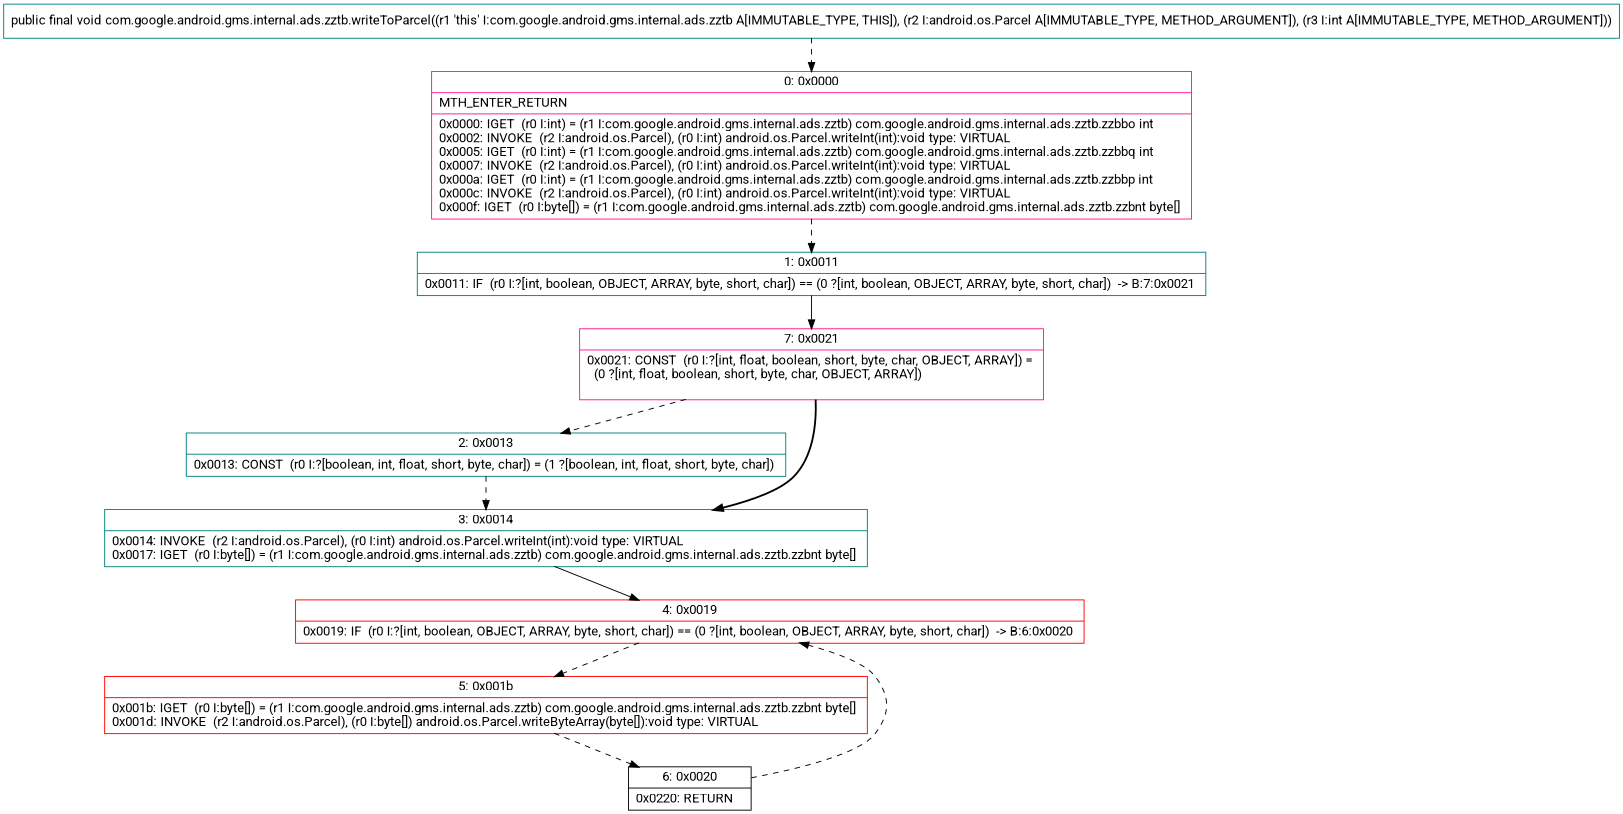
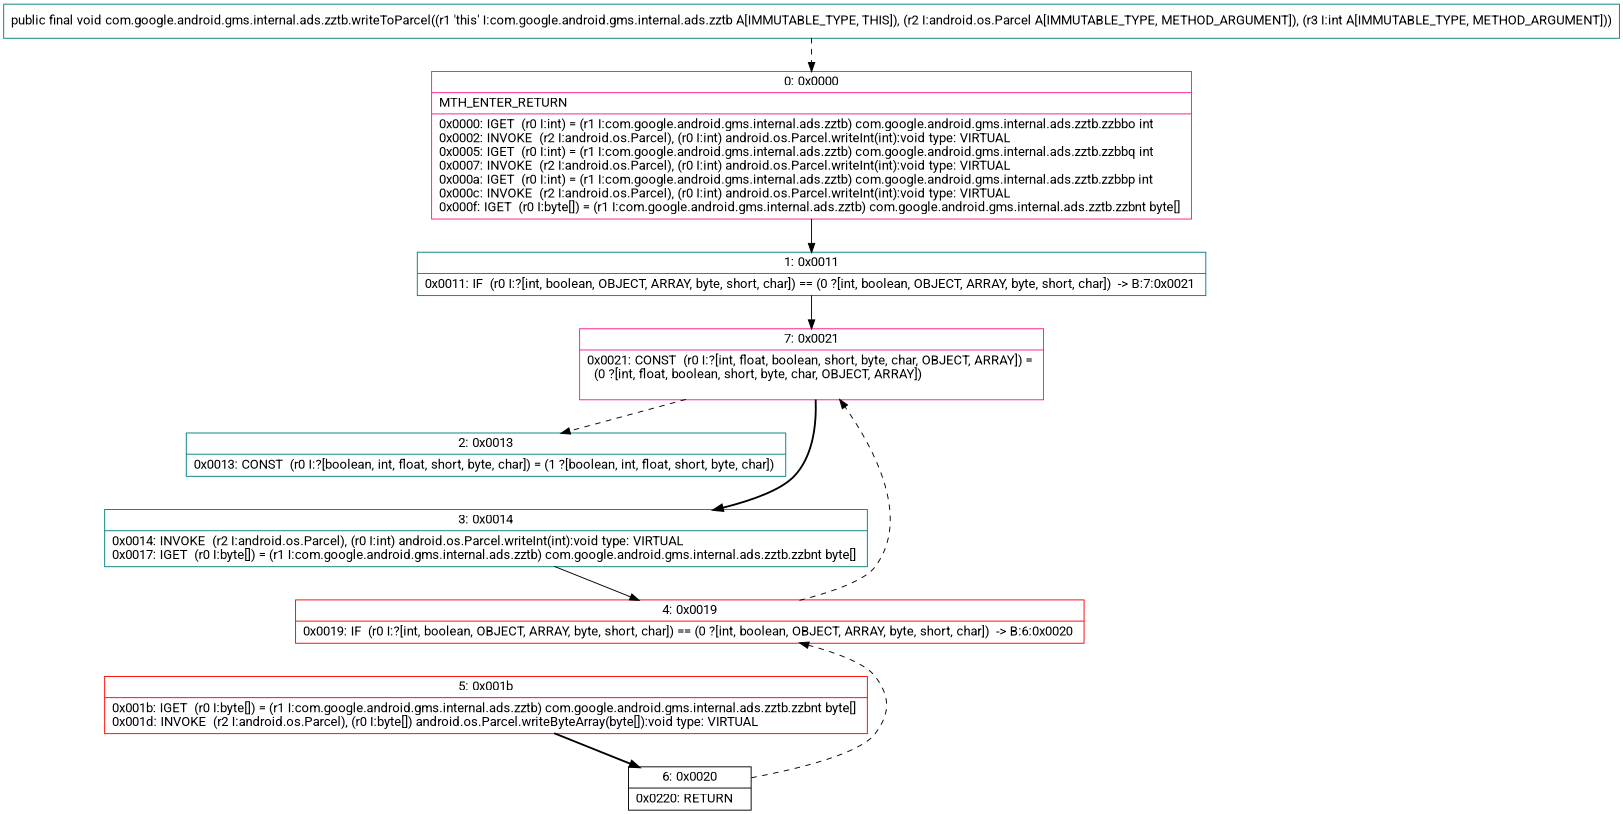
(812, 231) -> (812, 231)
(486, 488) -> none
(601, 658) -> (890, 525)
(592, 749) -> (592, 749)
